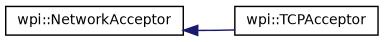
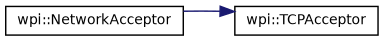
(216, 30) -> (202, 11)
